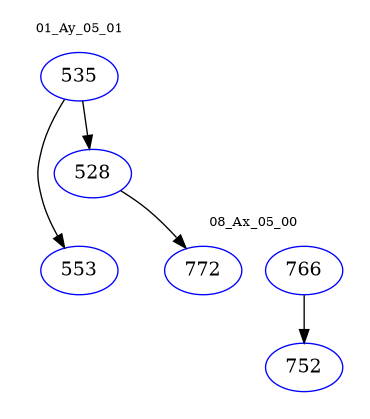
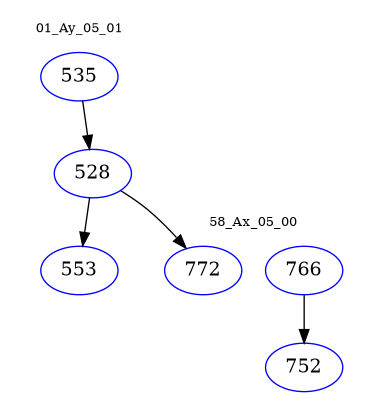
(38, 167) -> (87, 215)
(254, 223) -> (254, 223)
